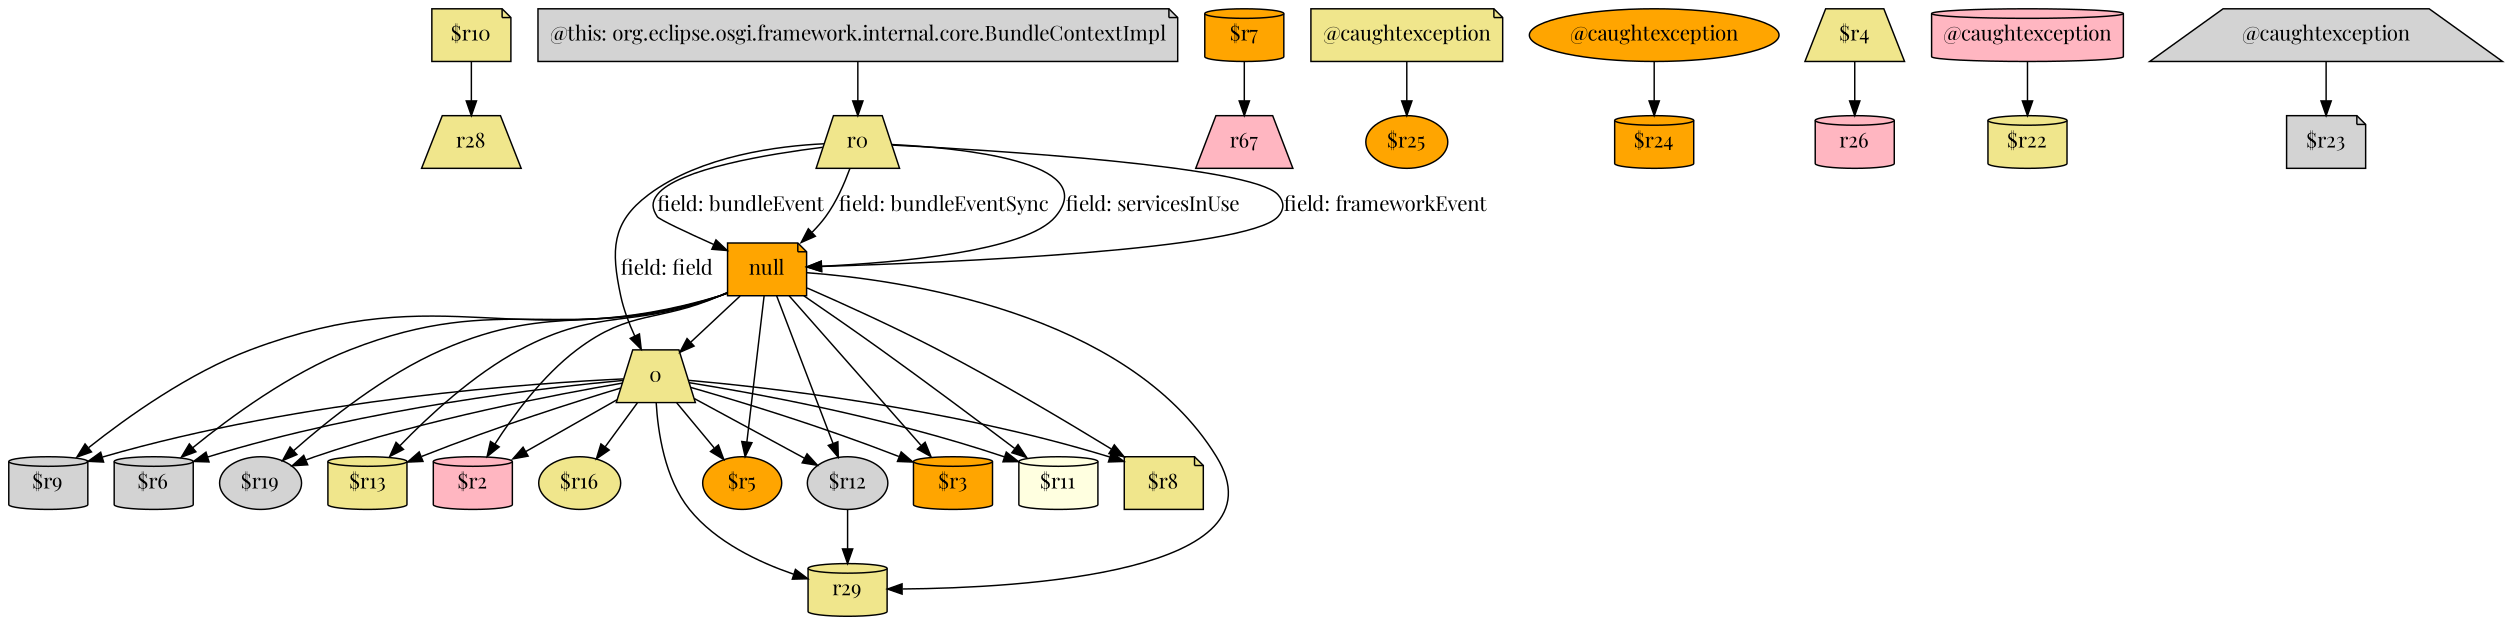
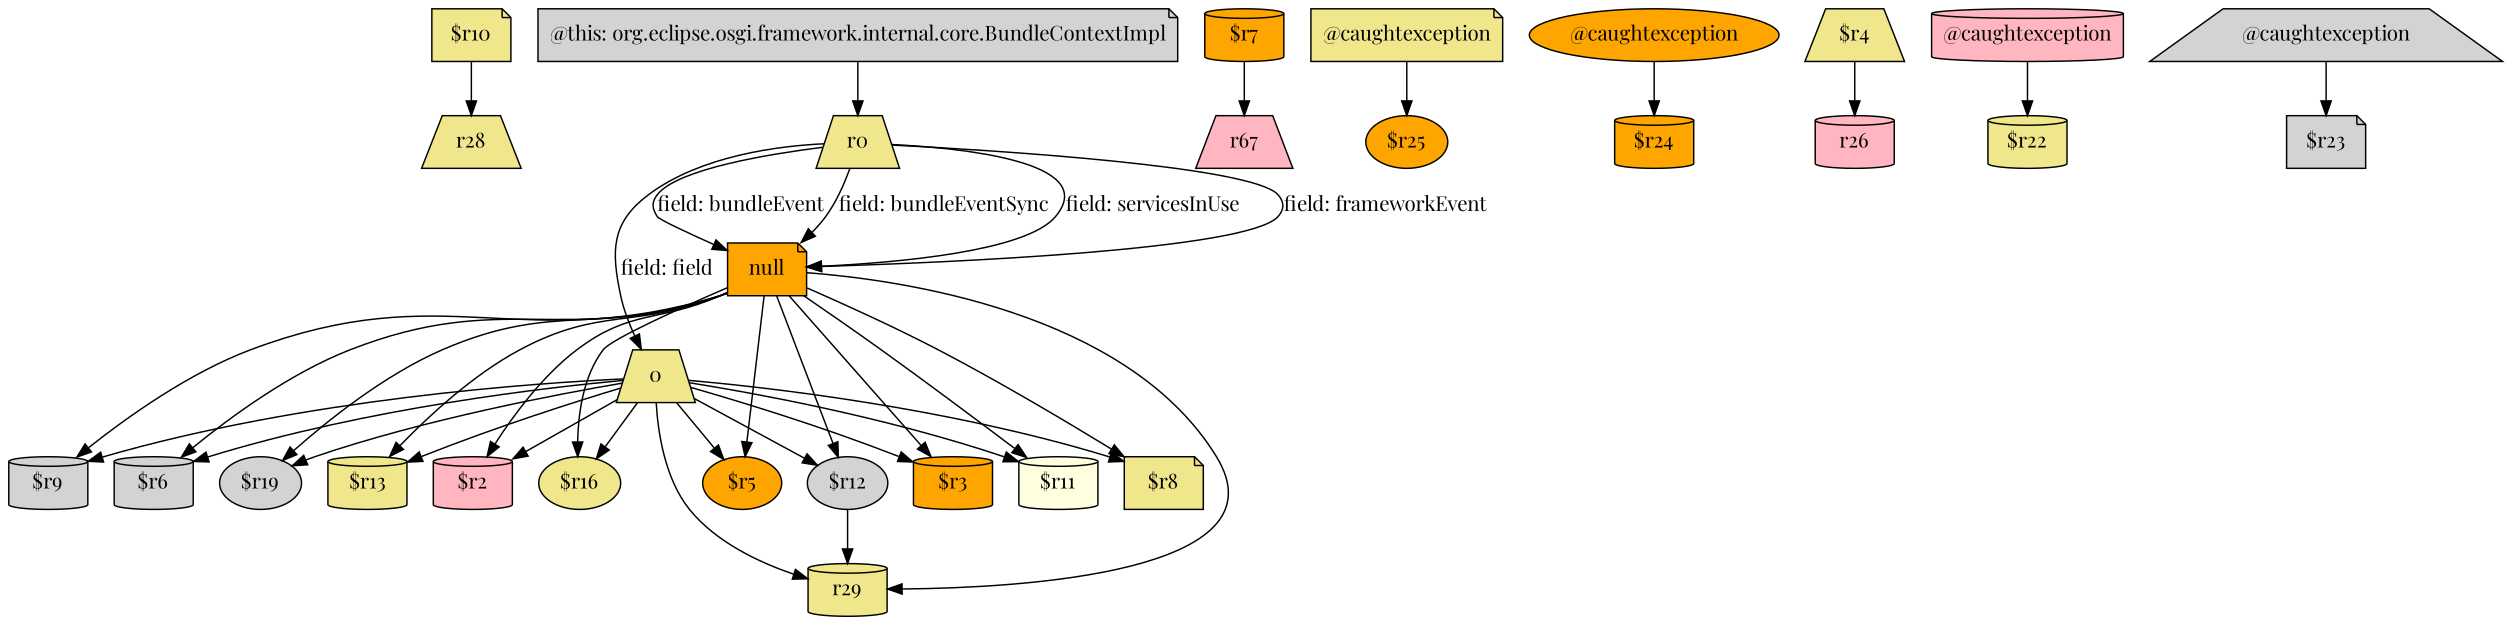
(716, 319) -> (620, 338)
